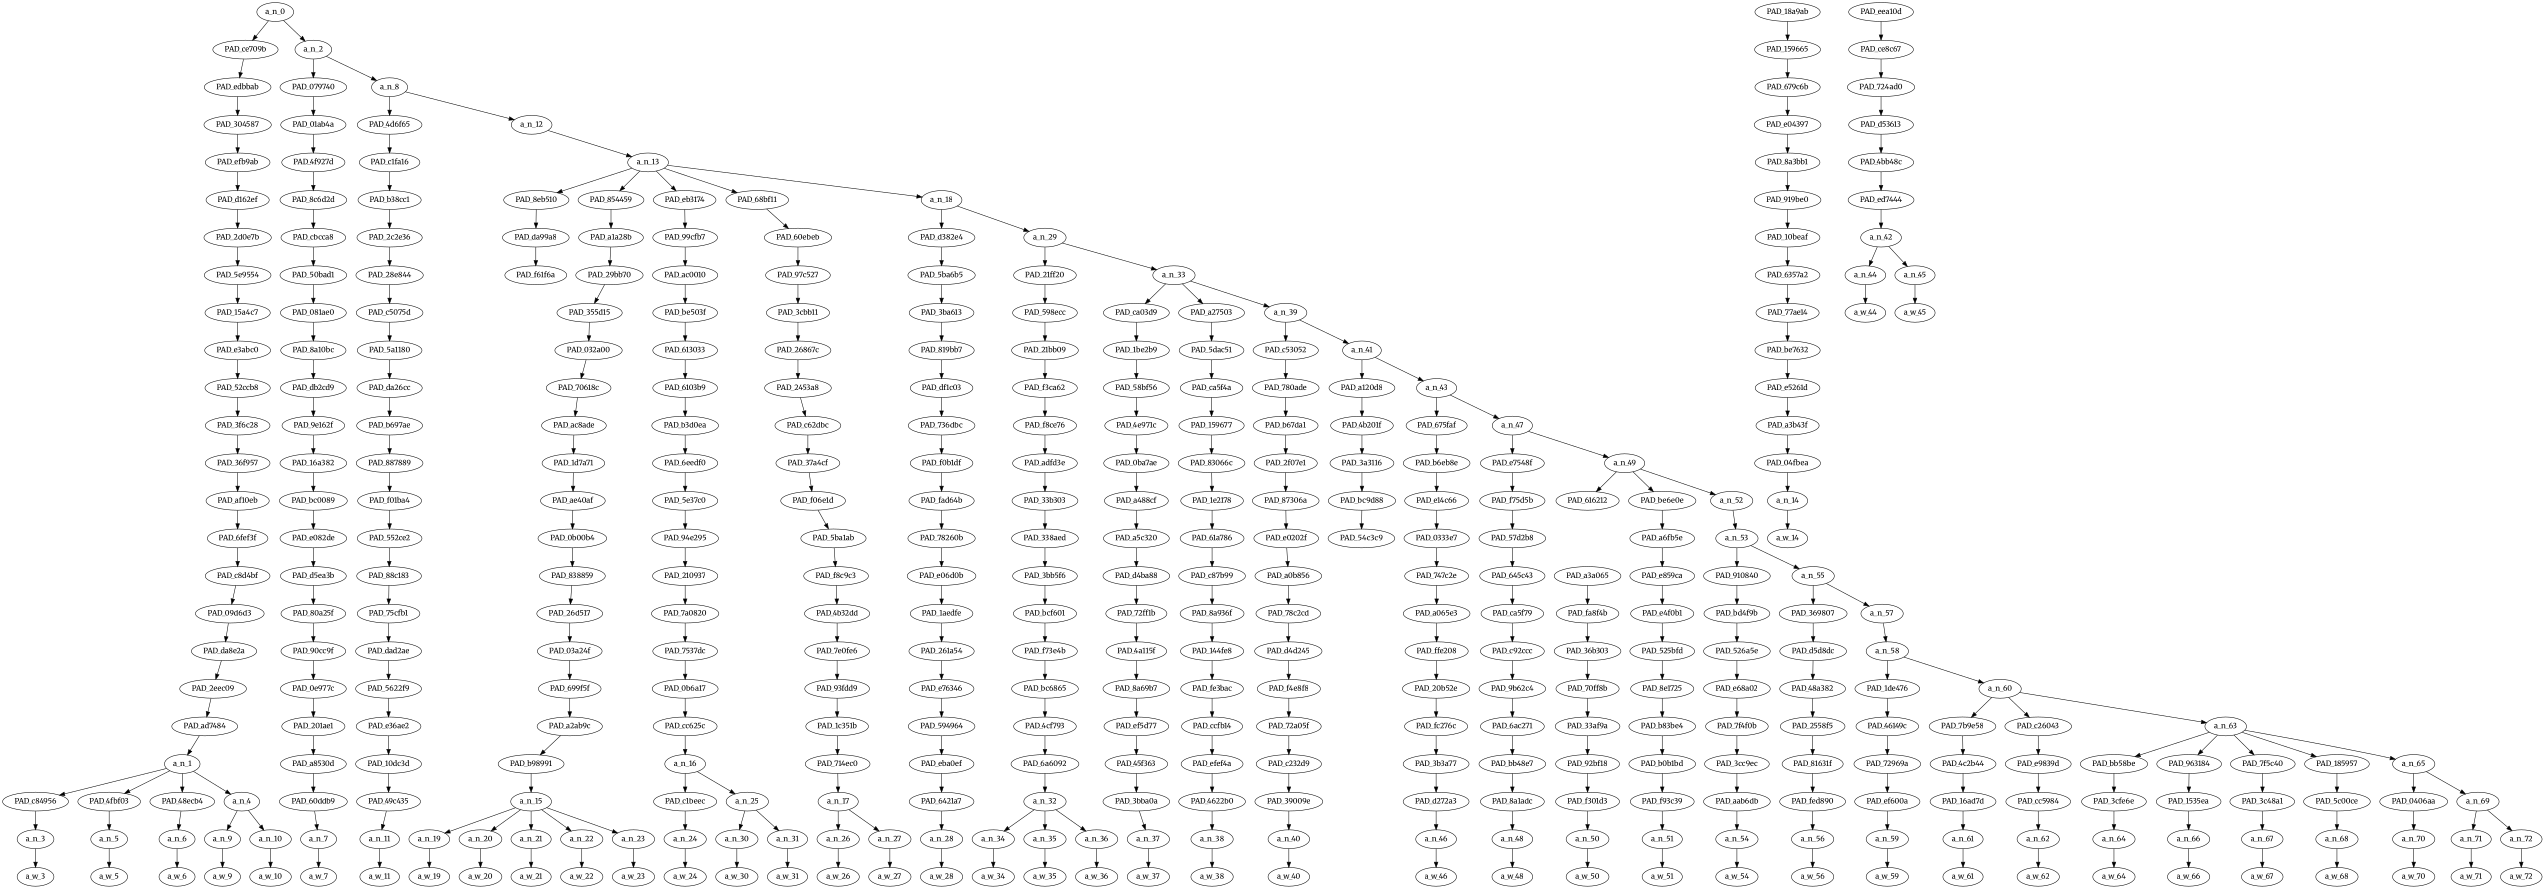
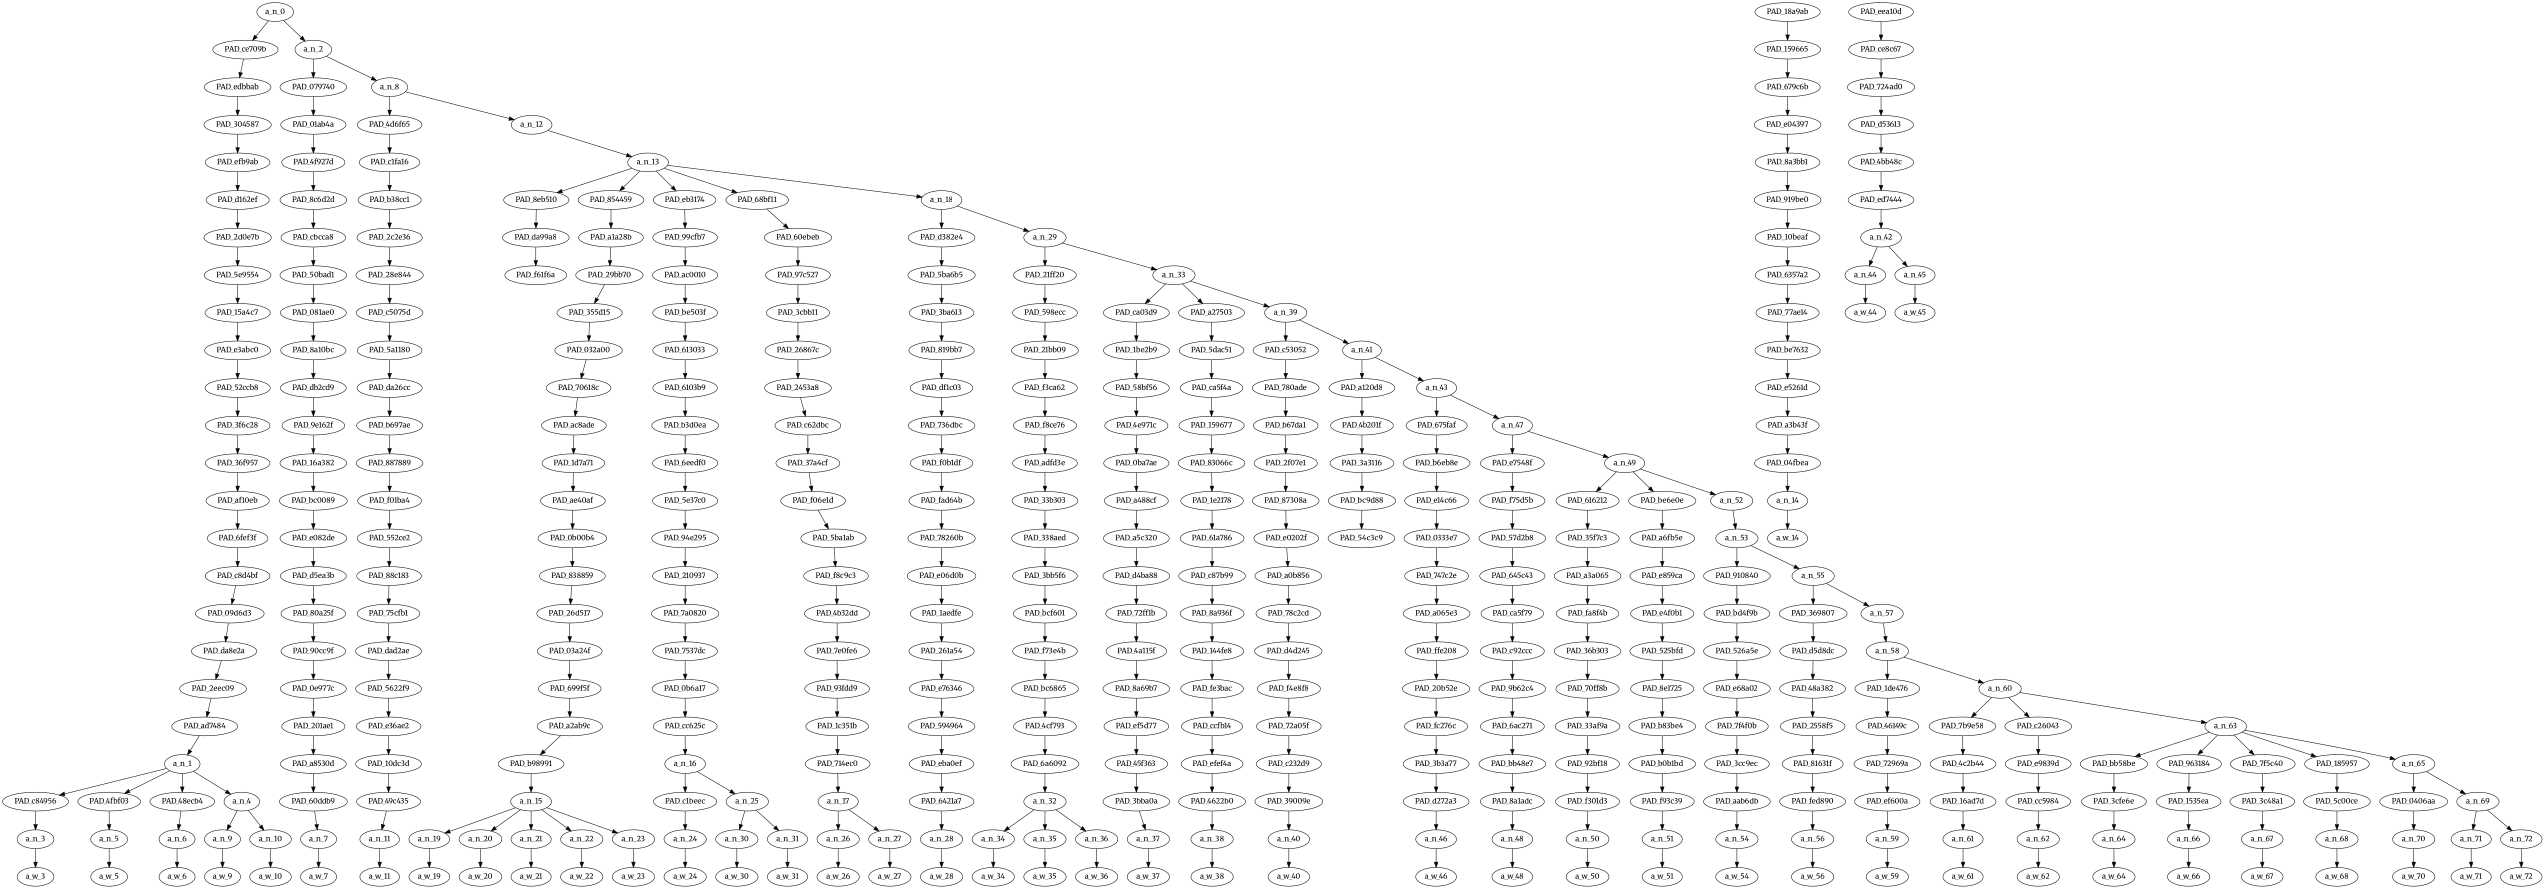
(1286, 501) -> (1286, 501)
none -> (1588, 538)
